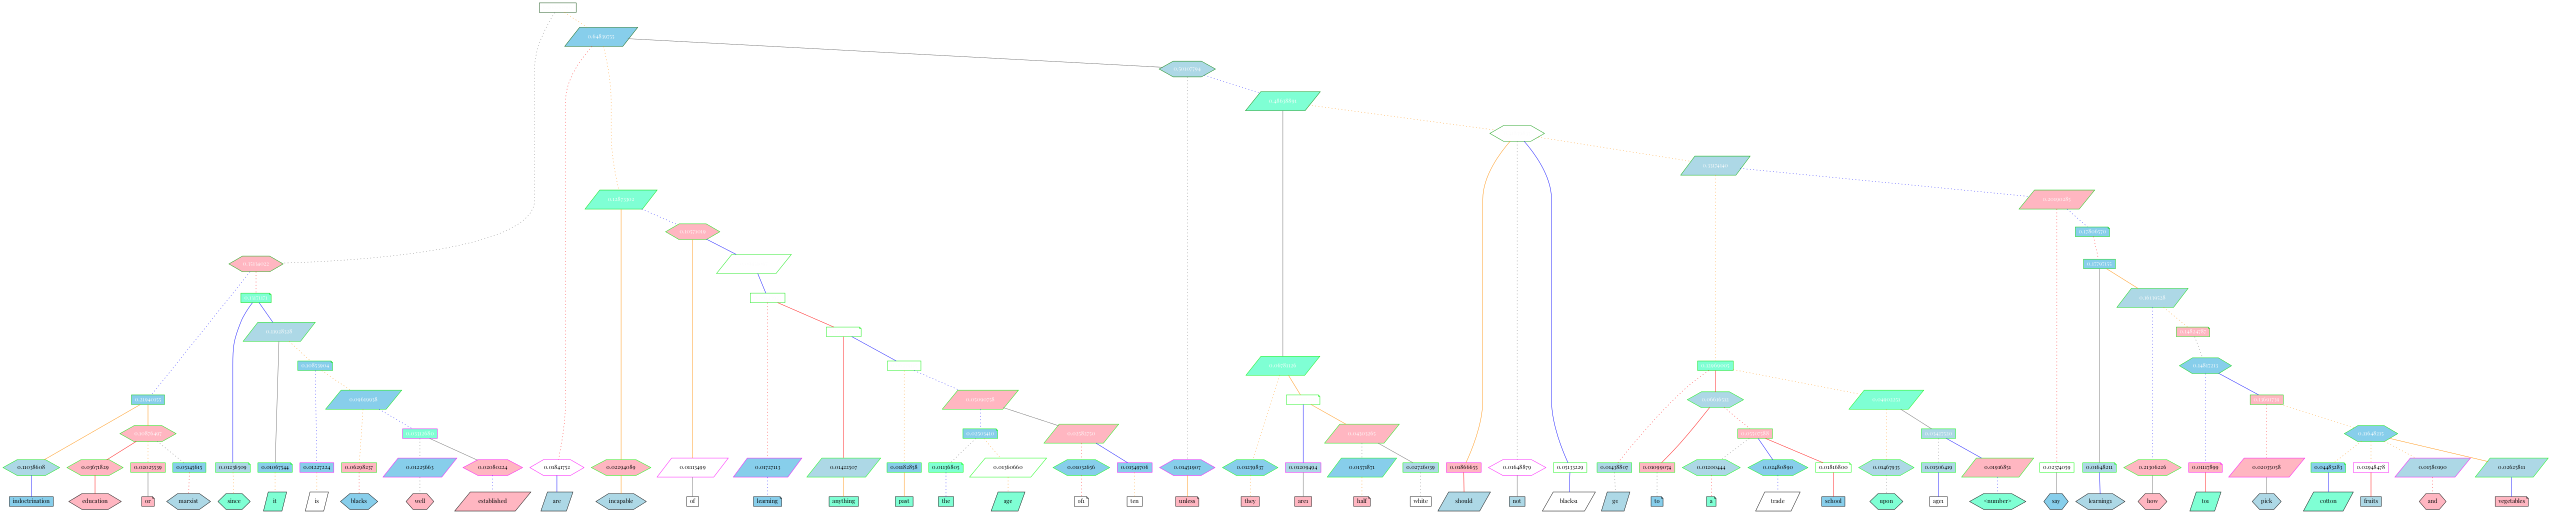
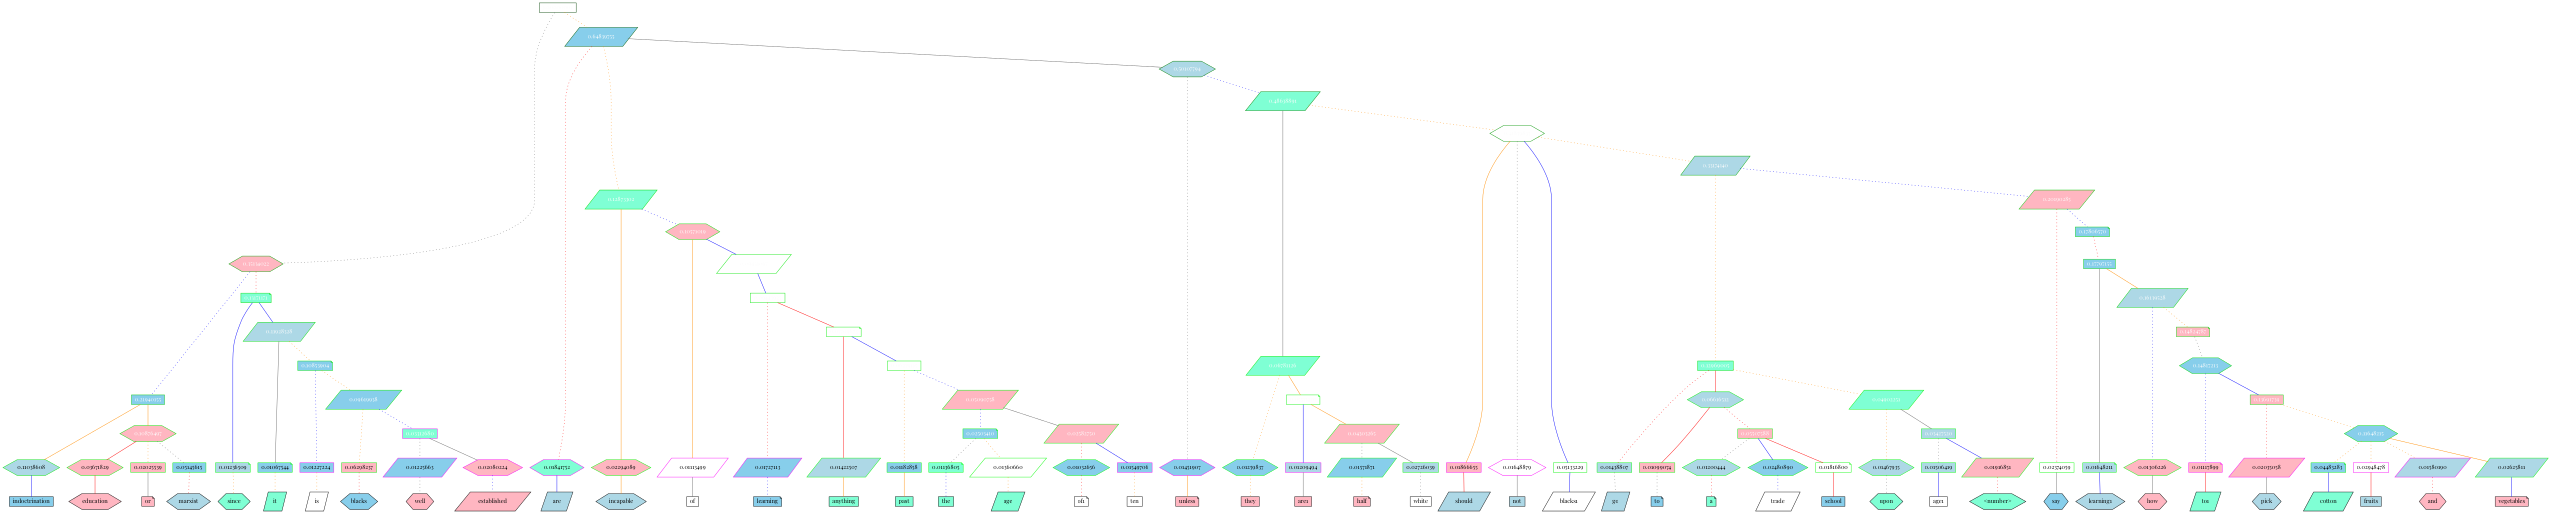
(557, 468) -> (557, 468)
(2152, 468) -> (2152, 468)
(1998, 486) -> (1998, 486)
